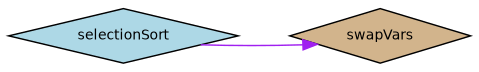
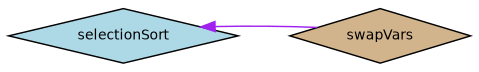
(252, 46) -> (266, 26)
